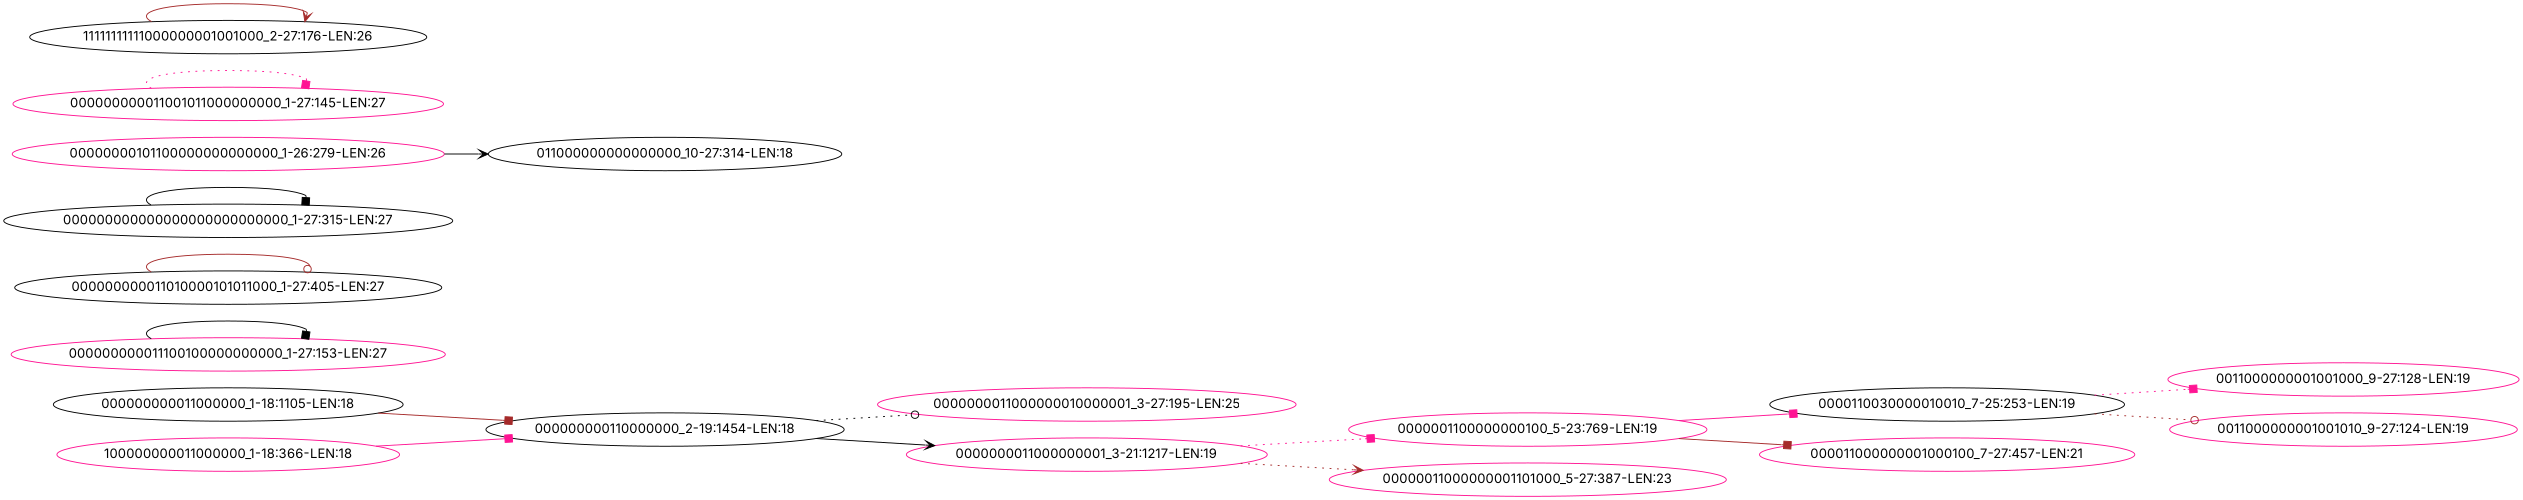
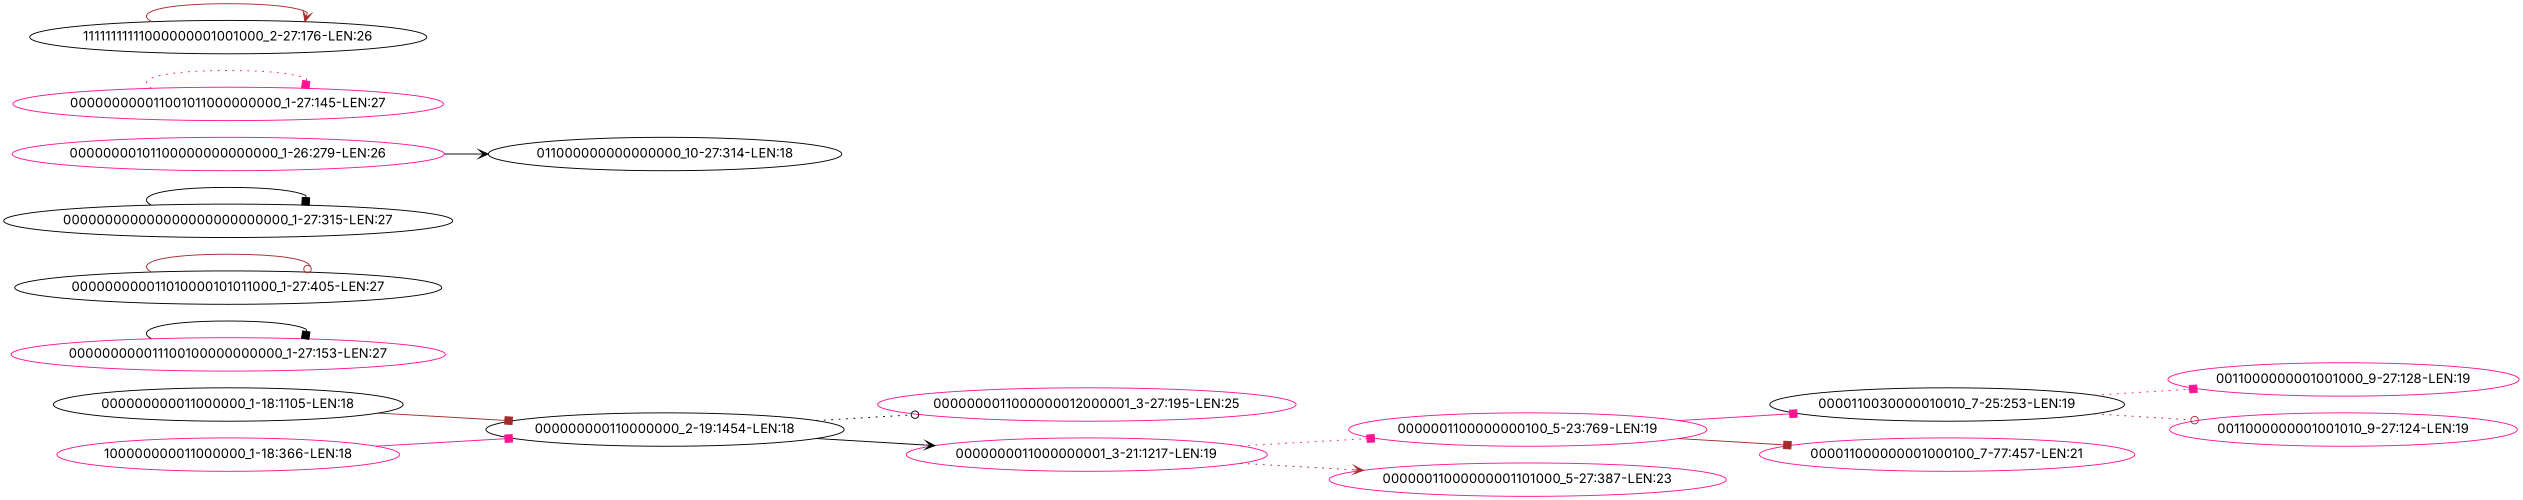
(1087, 405) -> (1087, 405)
(1947, 455) -> (1947, 455)
